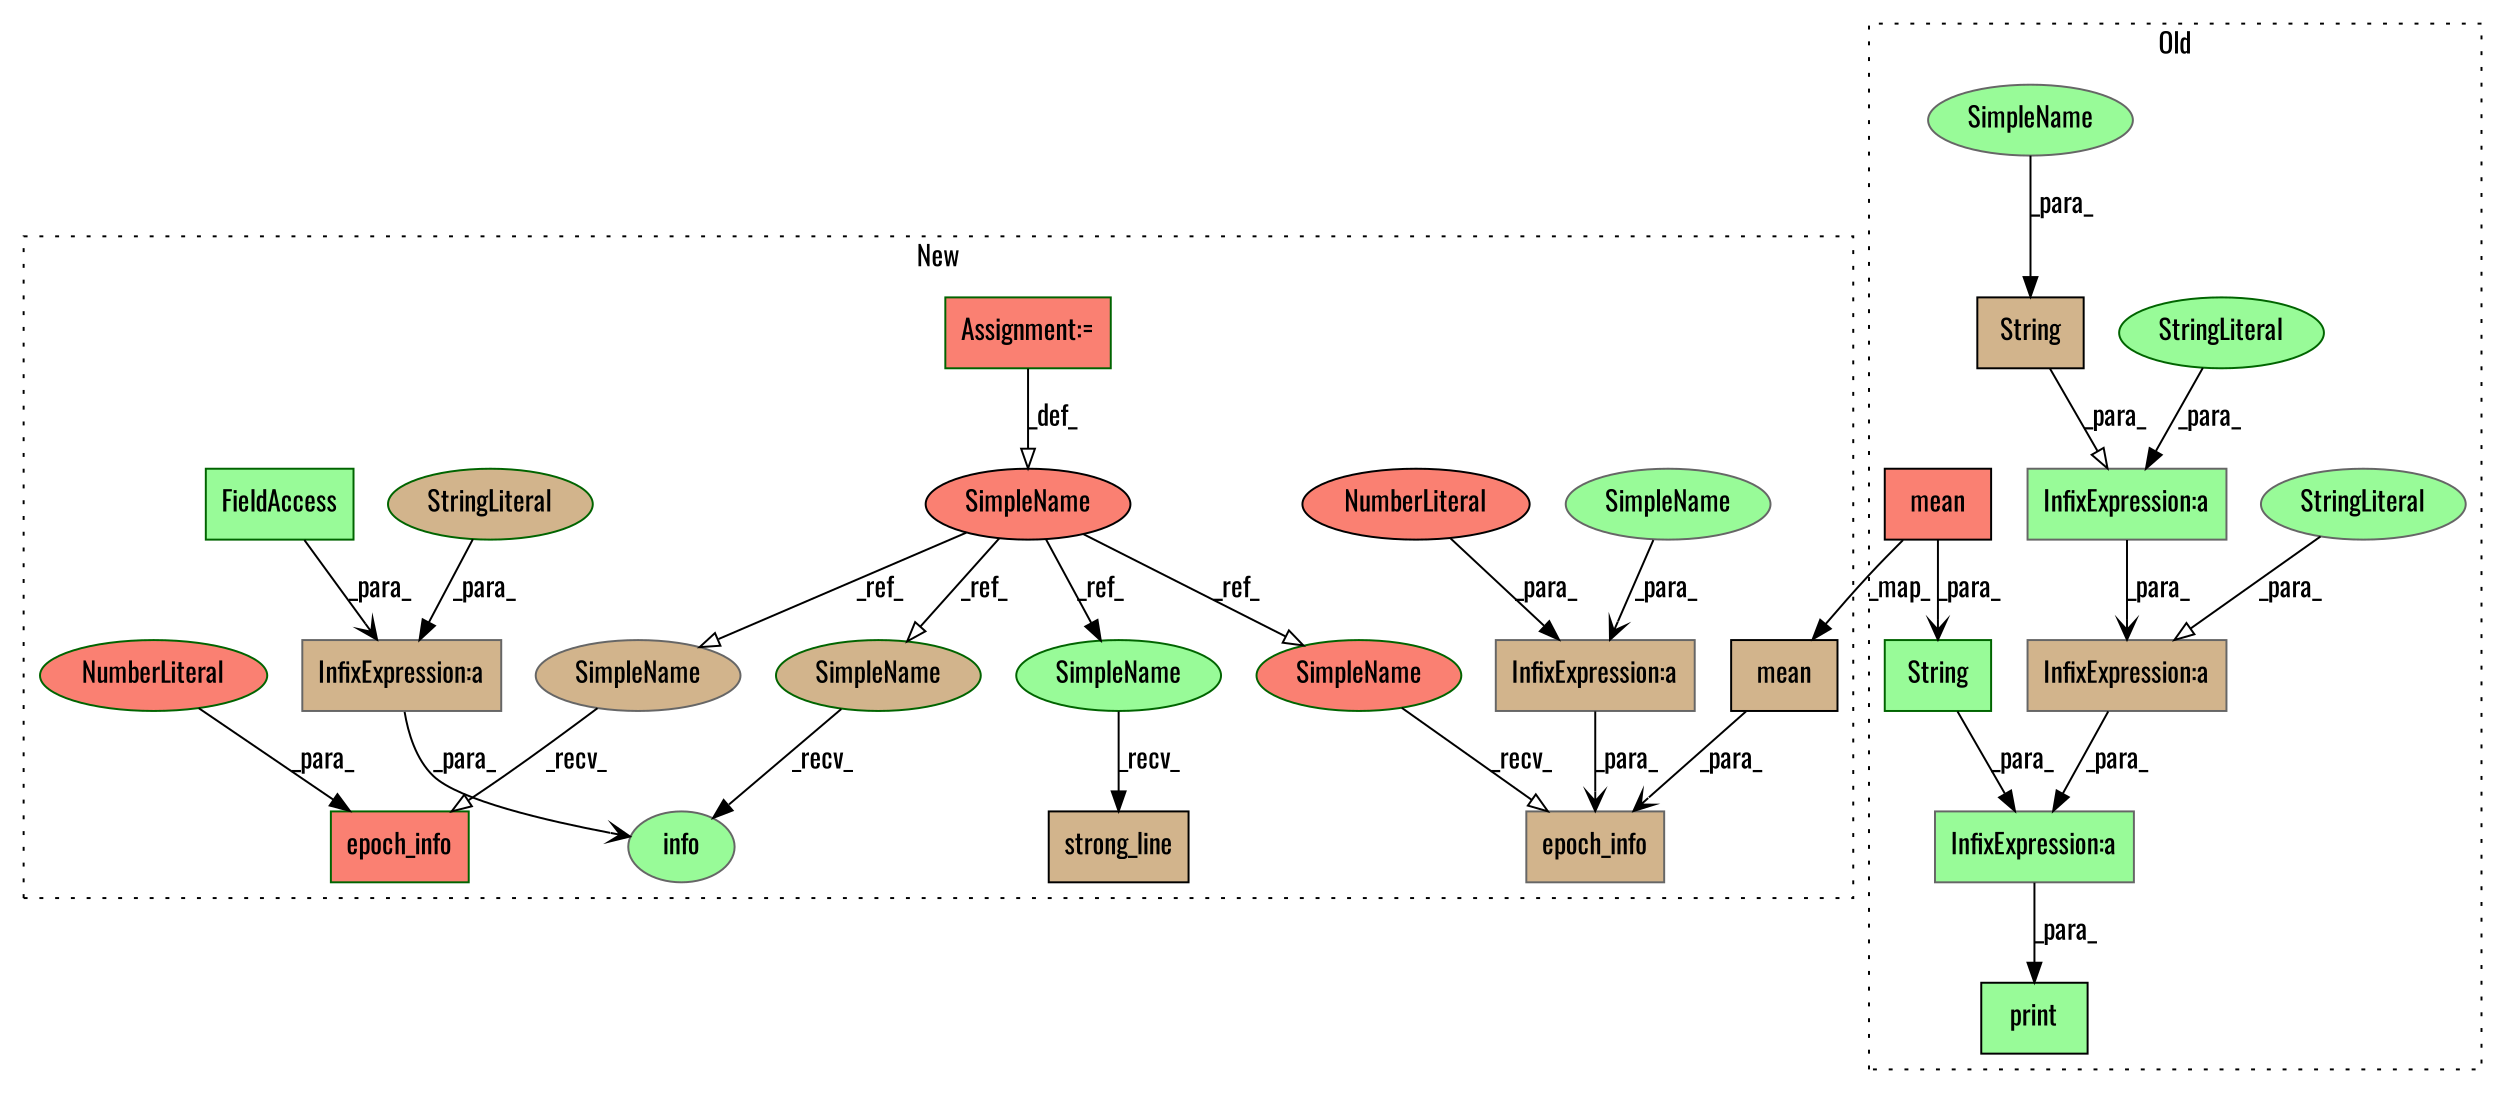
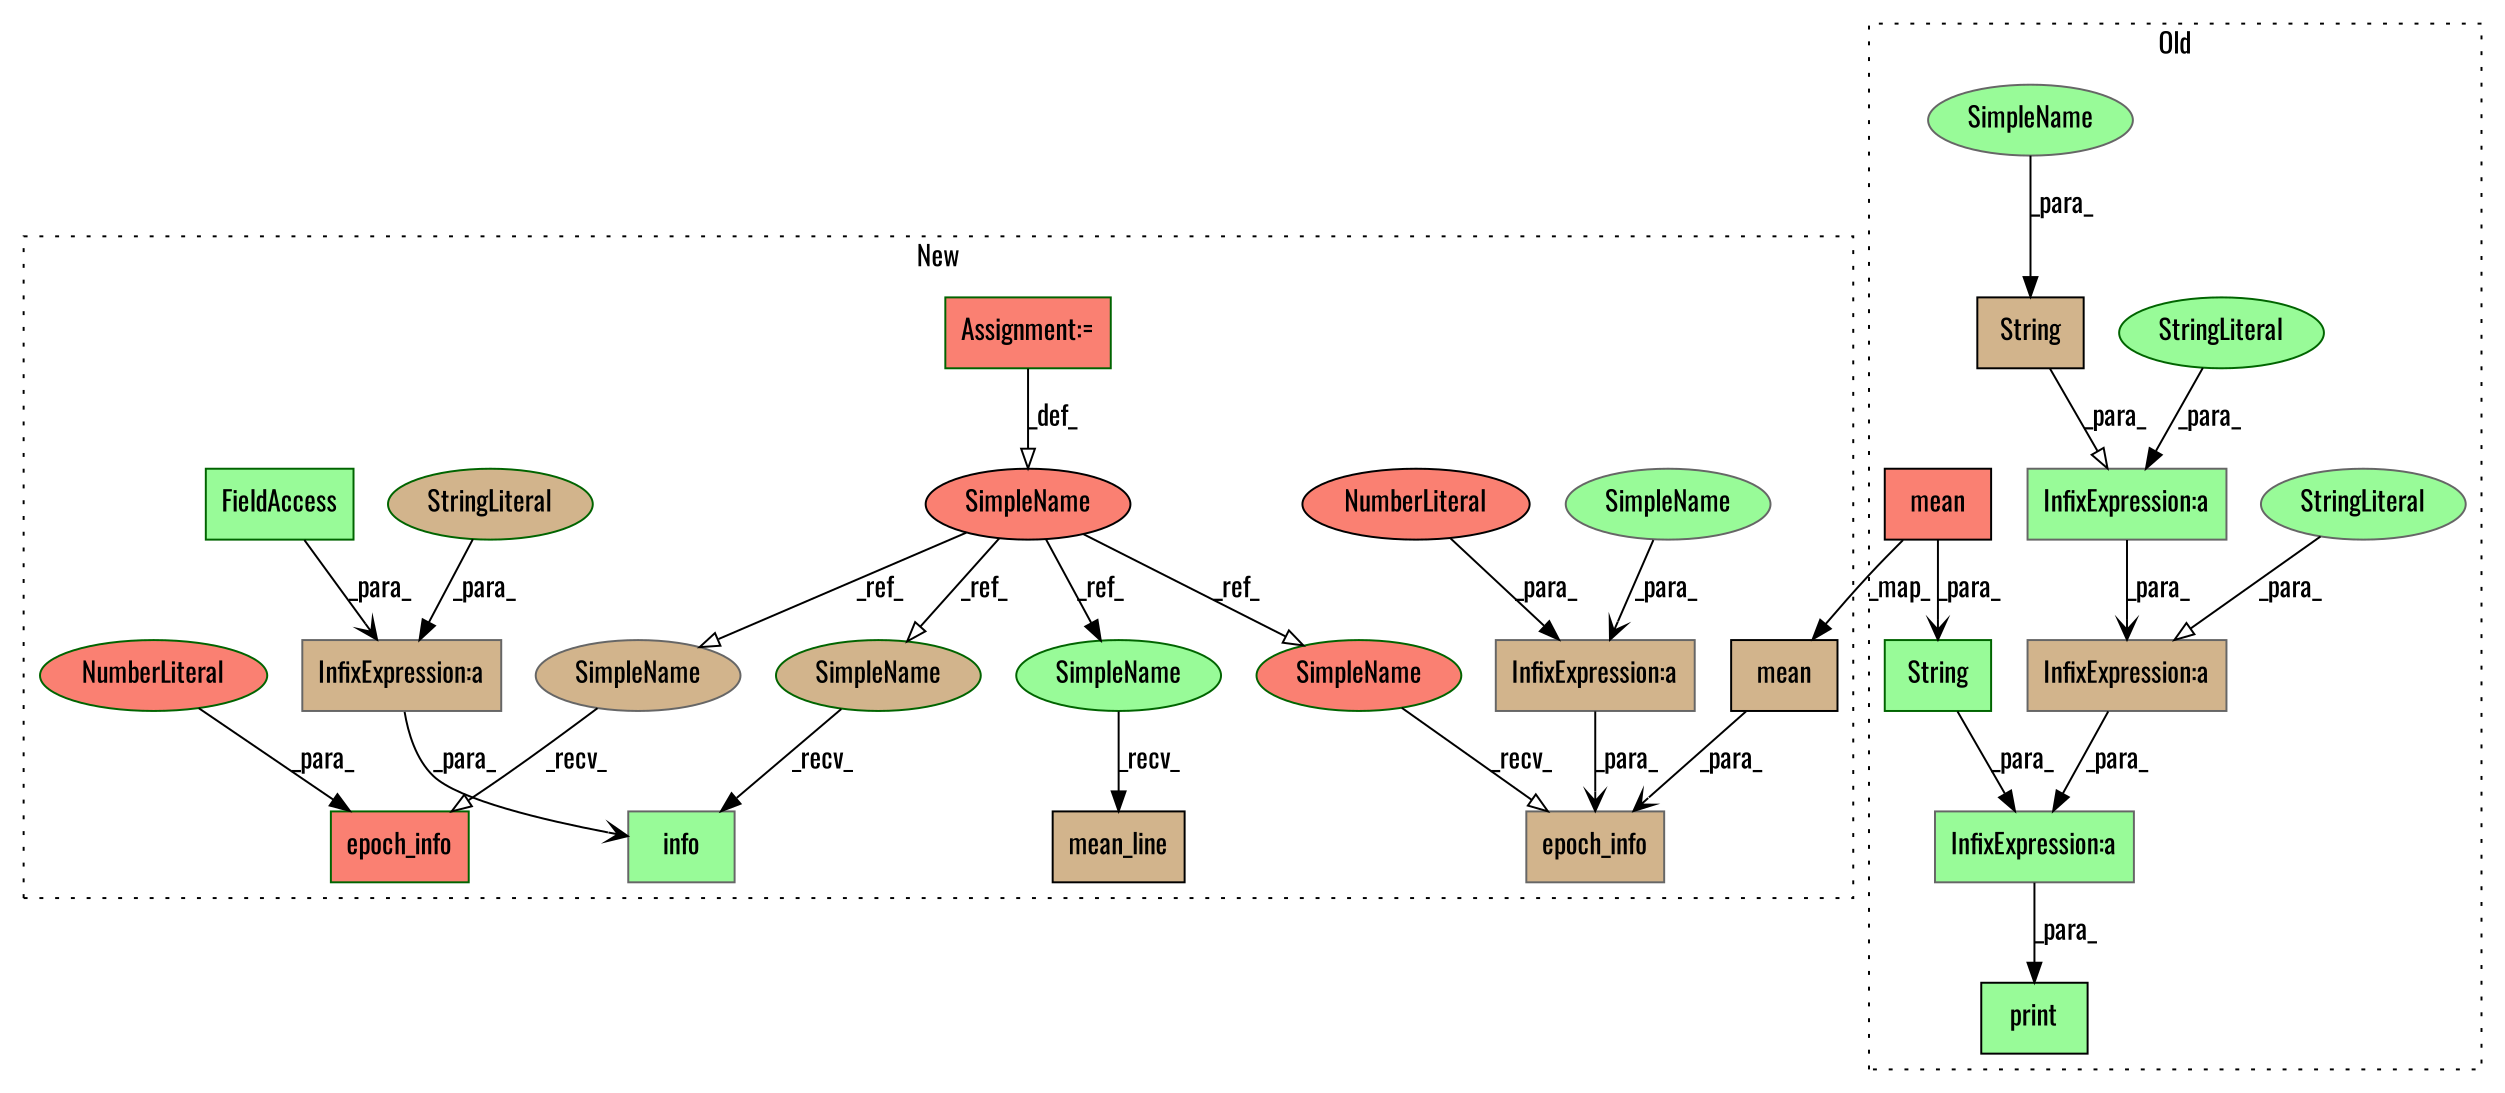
(681, 847) -> (681, 847)
(1119, 847) -> (1119, 847)
